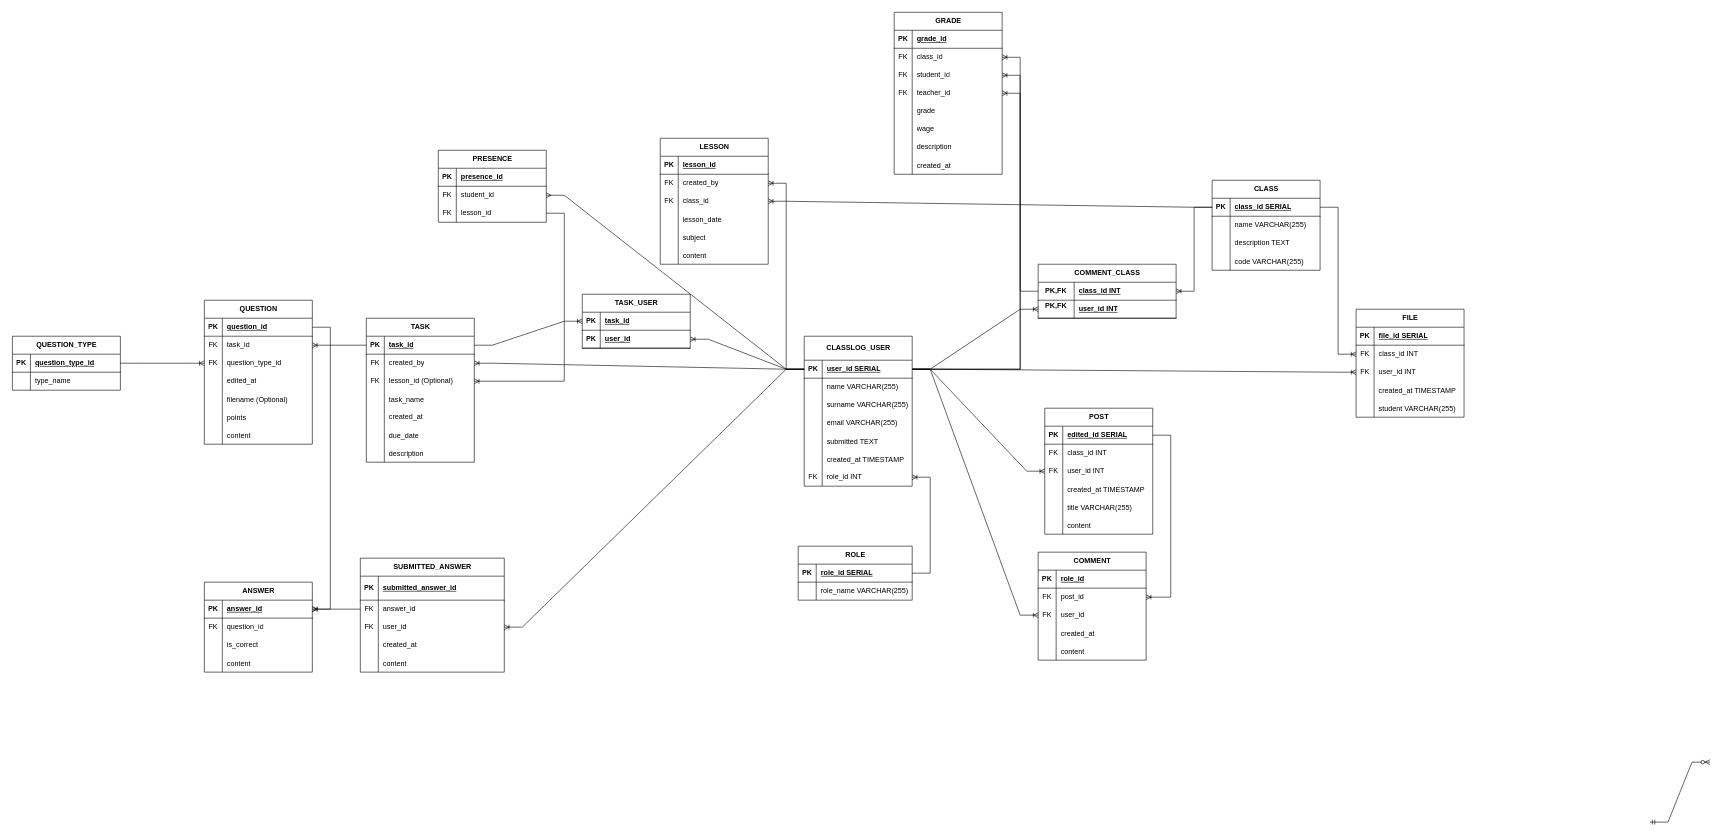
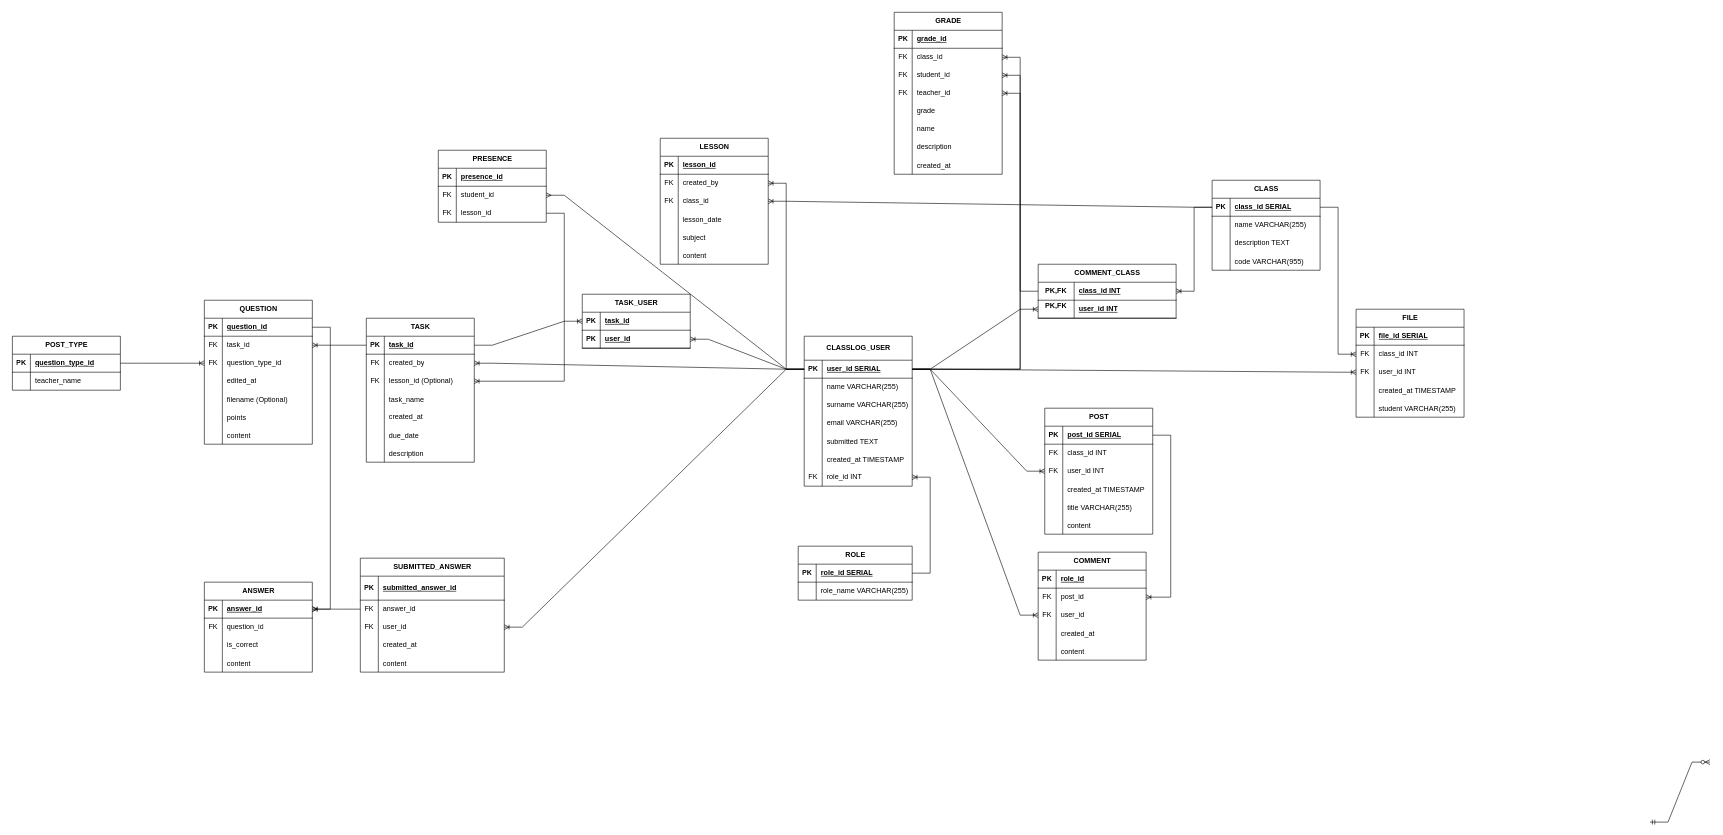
(925, 129) -> (925, 129)
(1268, 262) -> (1268, 262)
(67, 345) -> (67, 345)
(53, 381) -> (59, 381)
(1097, 435) -> (1094, 435)
